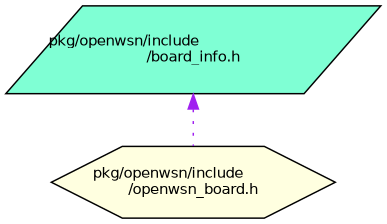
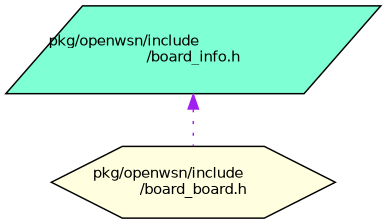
(193, 182) -> (193, 182)
